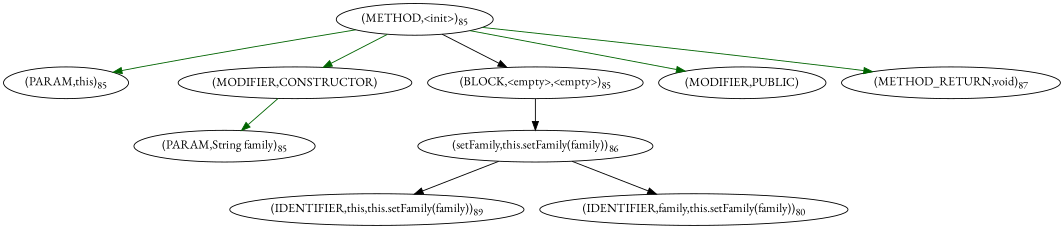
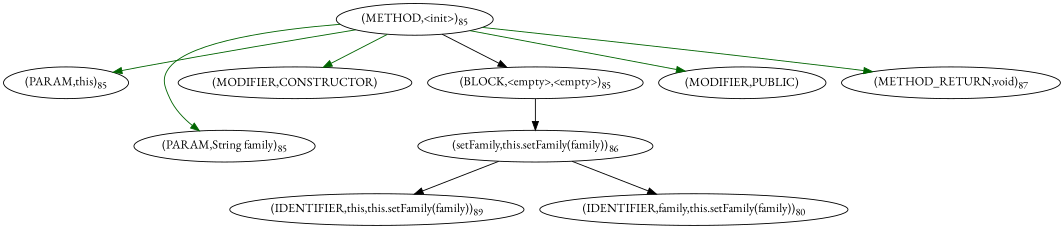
(263, 112) -> (218, 43)
